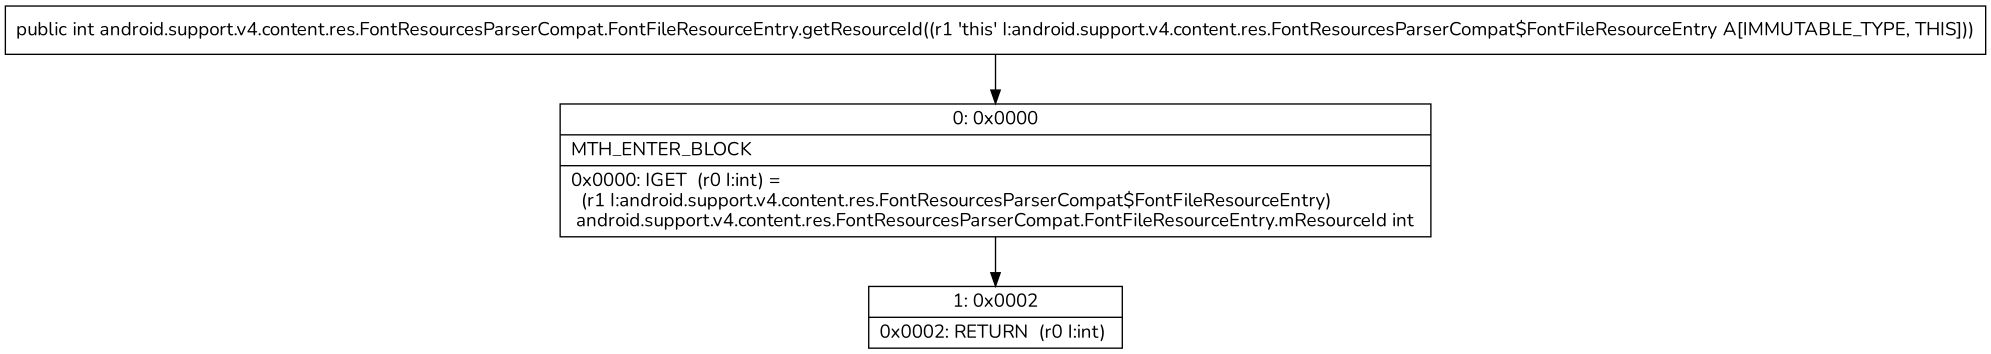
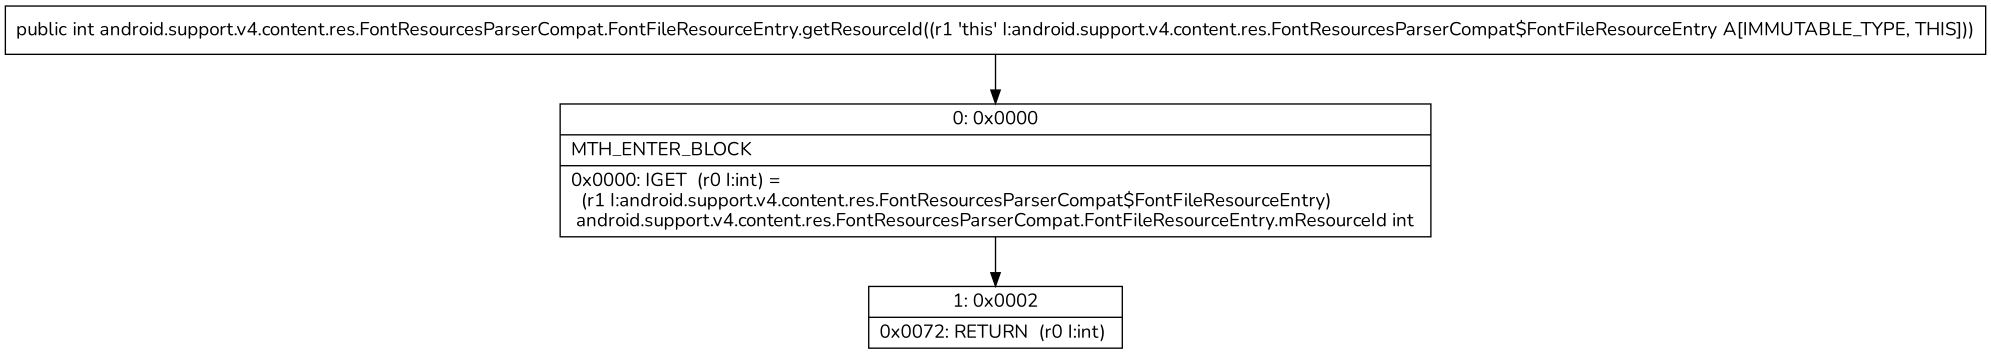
(996, 332) -> (996, 332)
